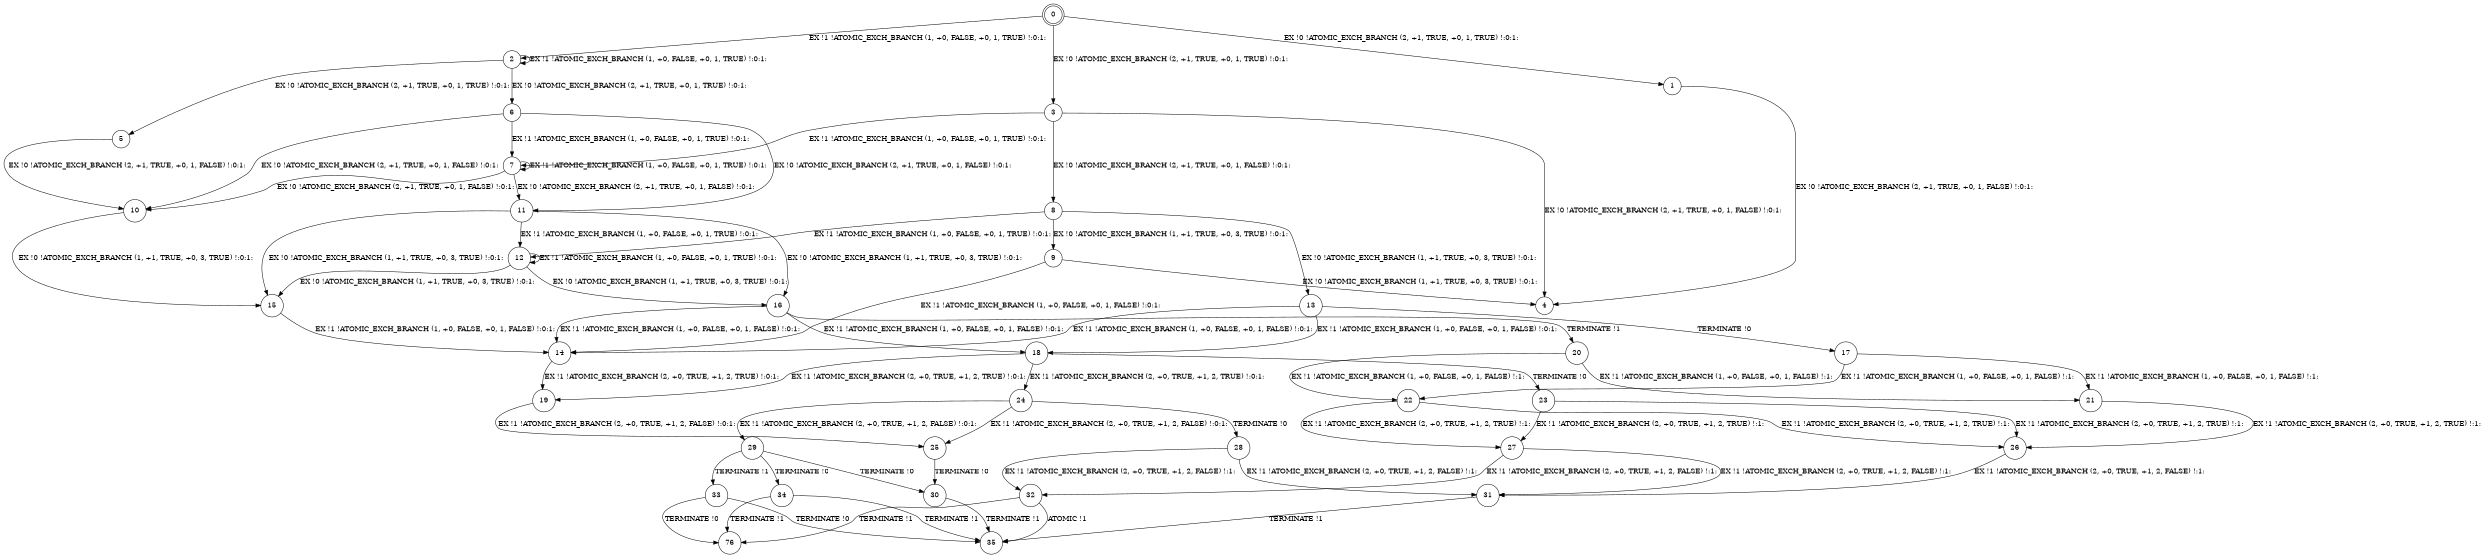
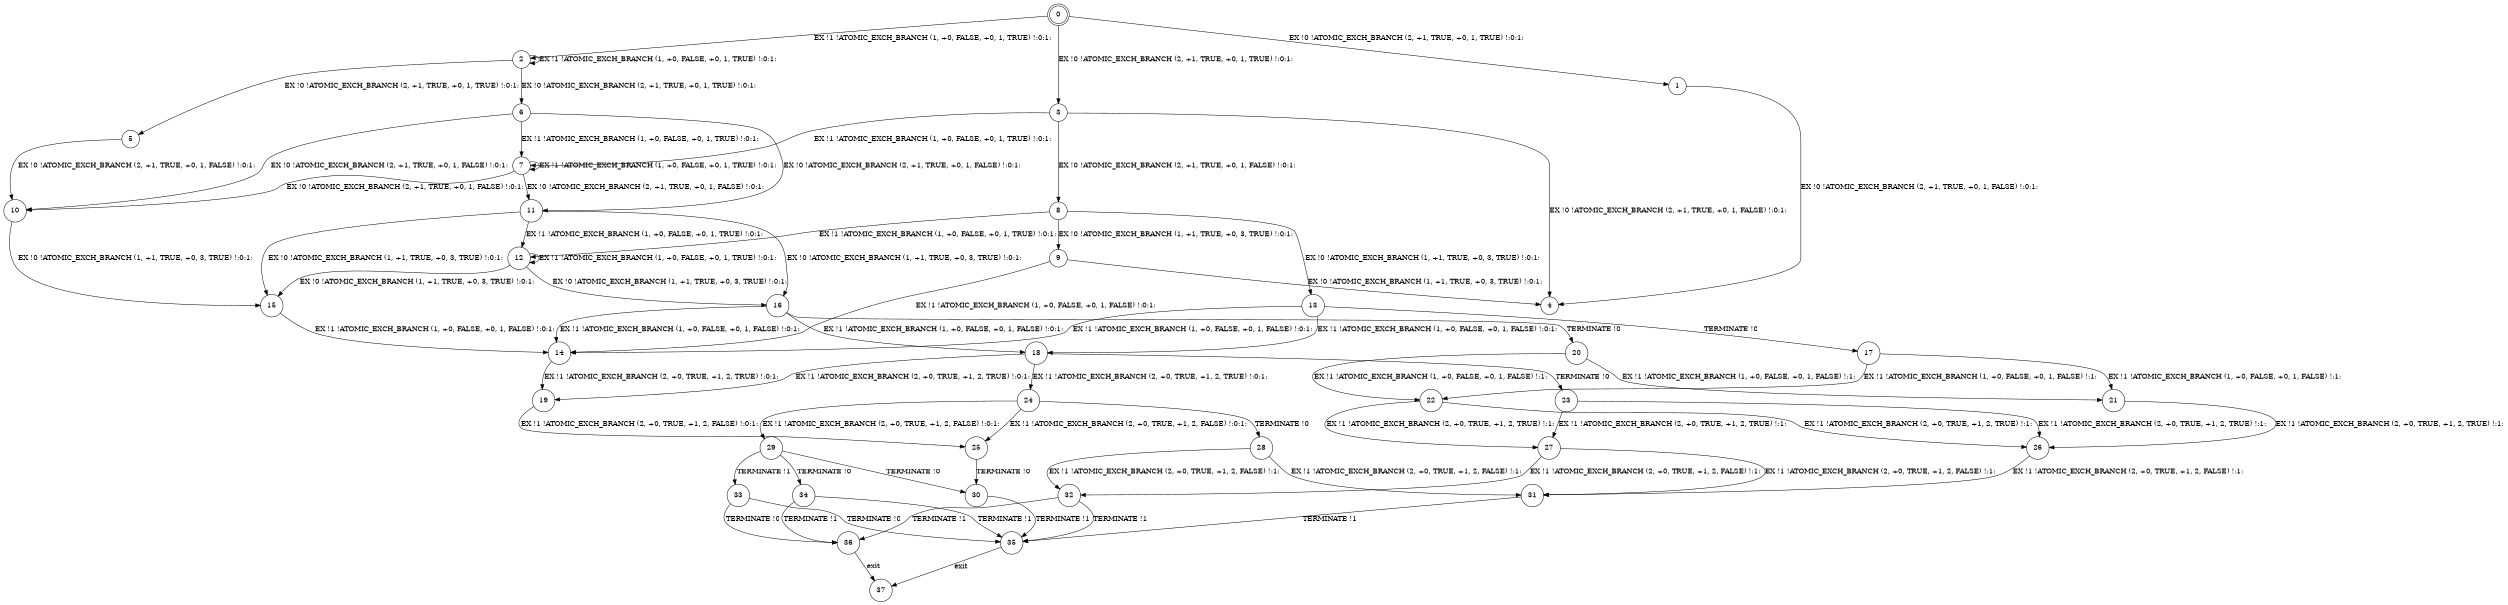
(1594, 329) -> (1594, 329)
(1067, 519) -> (1120, 519)
(730, 543) -> (848, 543)
none -> (881, 590)
